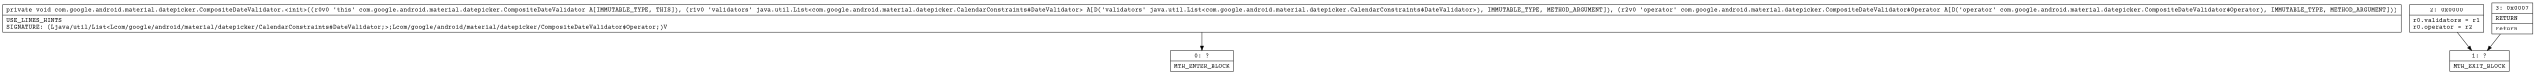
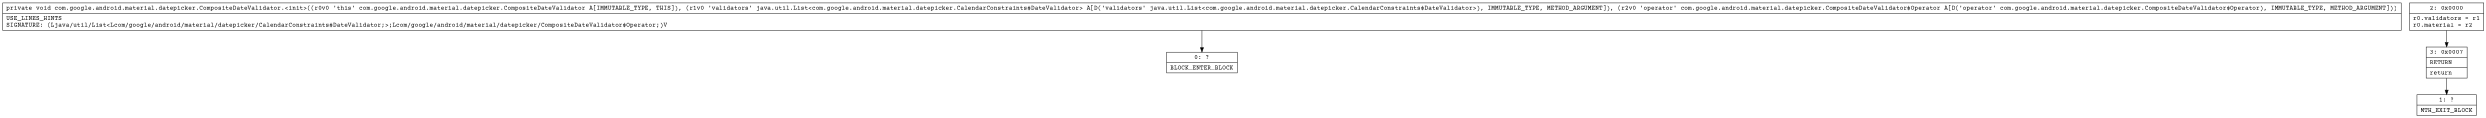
(2443, 27) -> (2443, 25)
(2463, 40) -> (2447, 36)
(1202, 66) -> (1202, 68)
